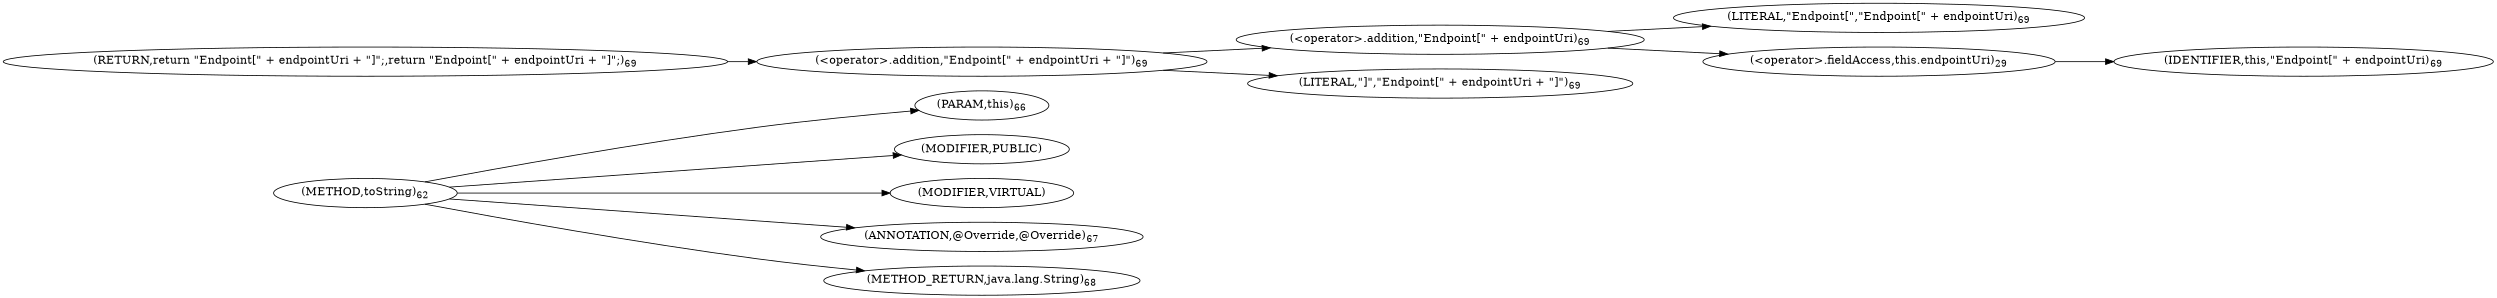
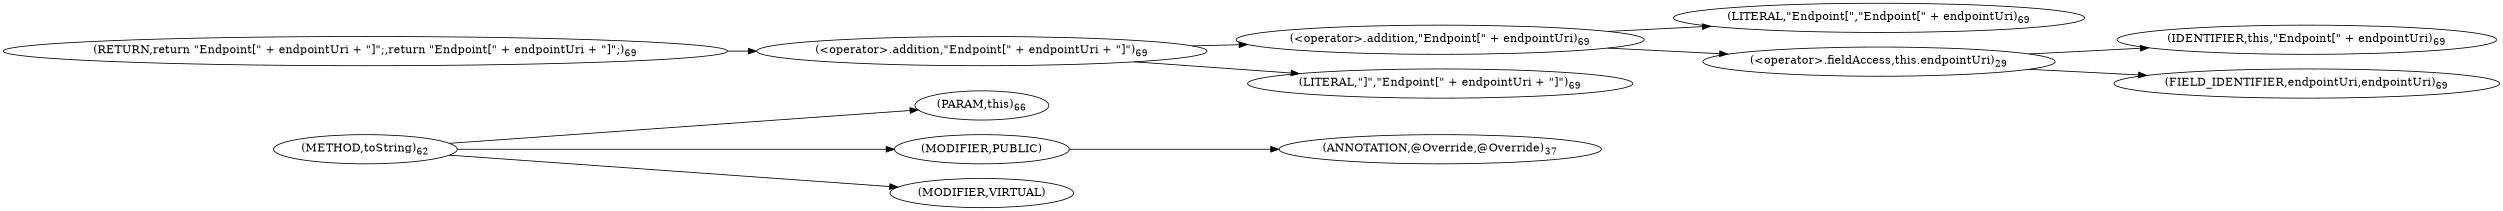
none -> (2307, 84)
(648, 213) -> (1170, 149)
(1093, 236) -> (1551, 148)
(982, 281) -> none
